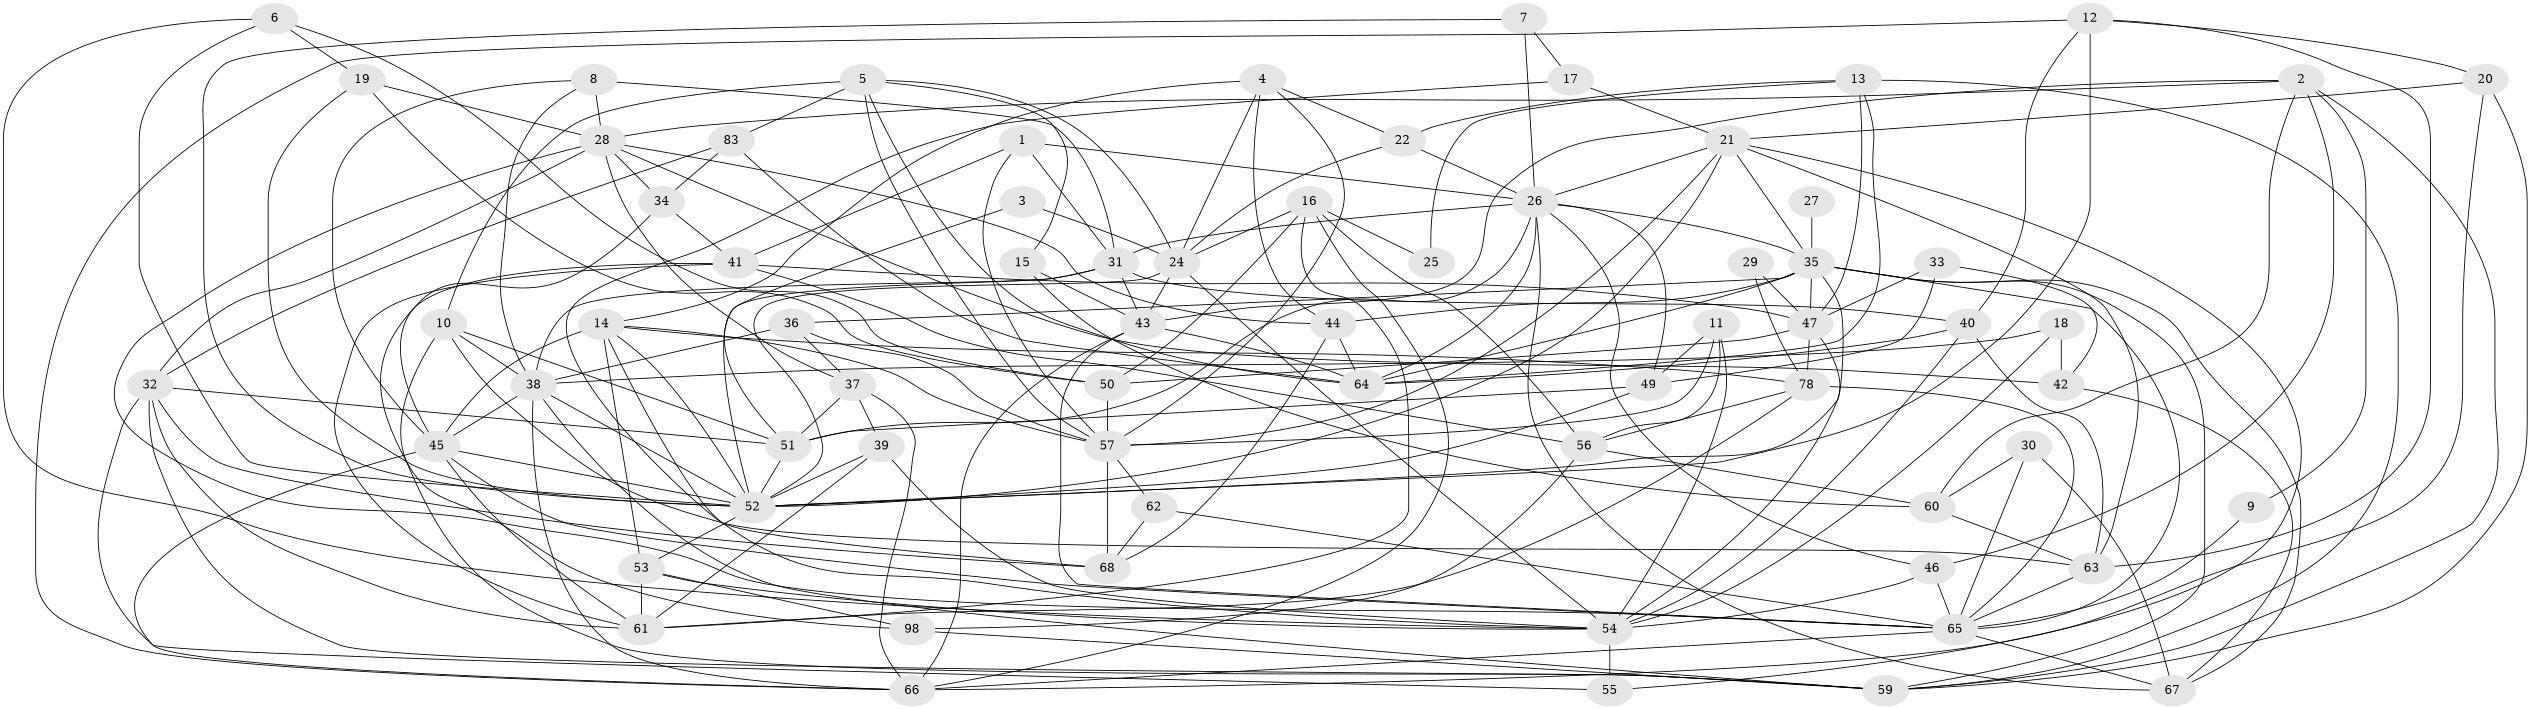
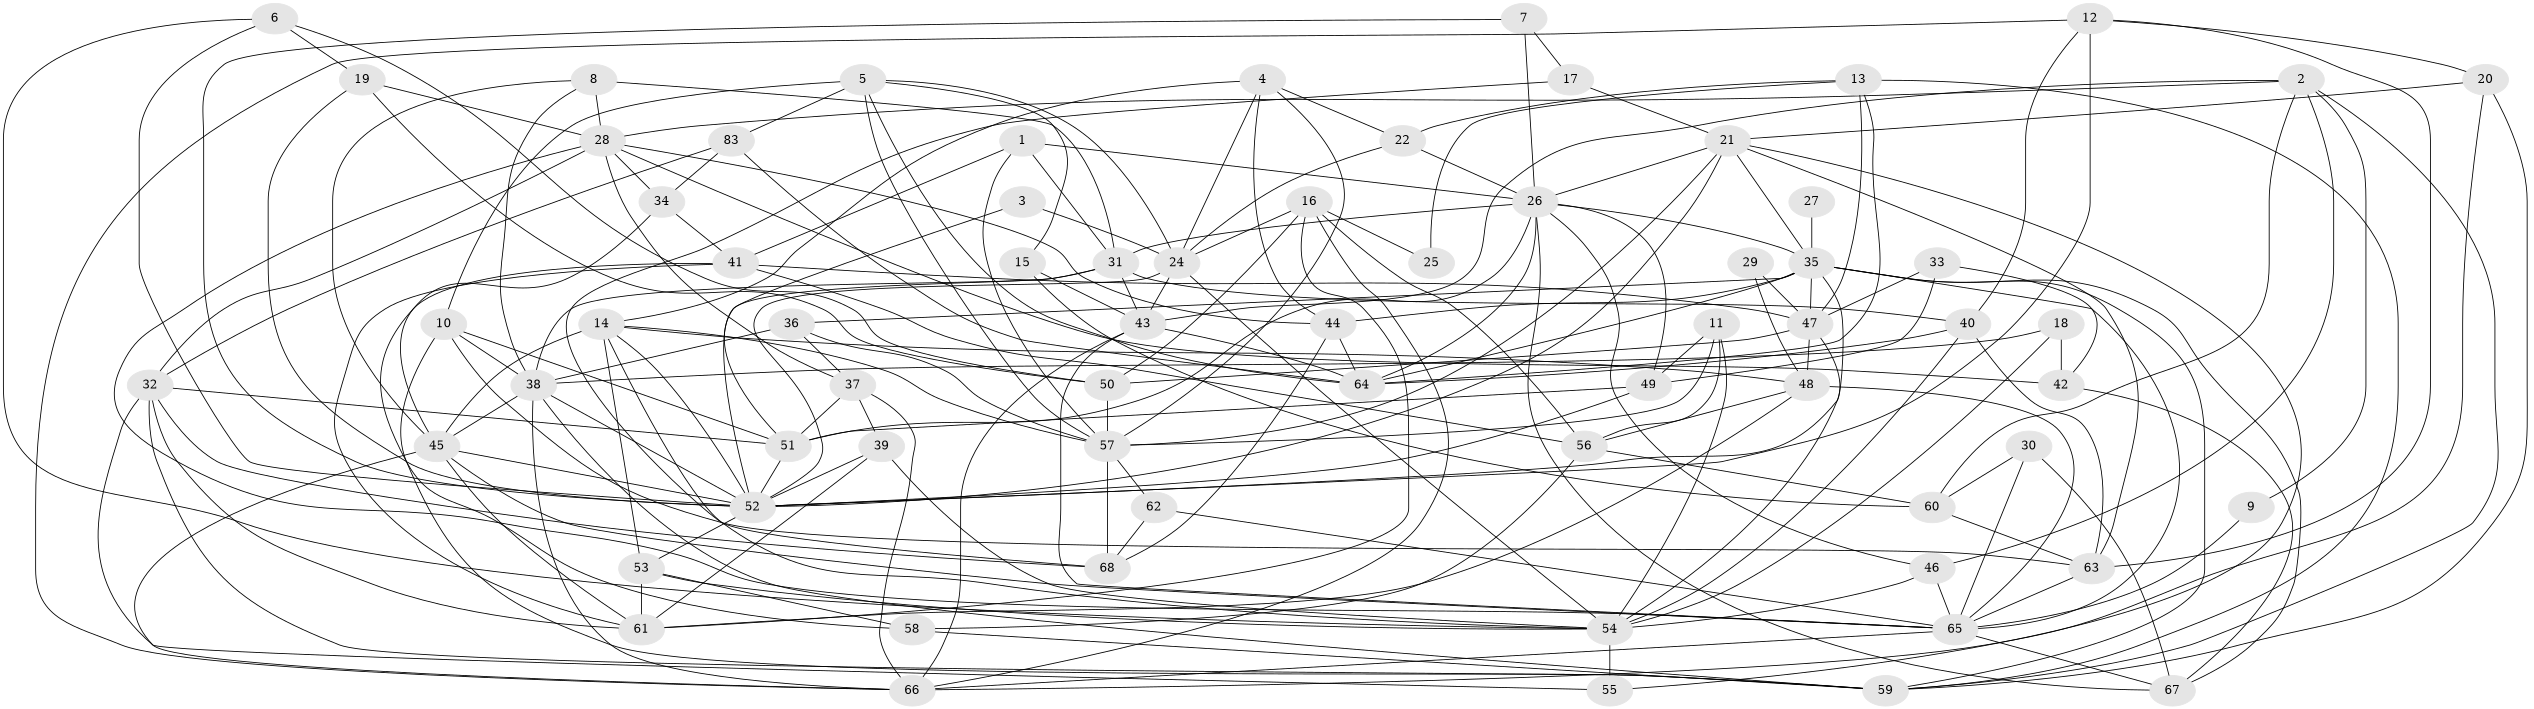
(1807, 385) -> (1807, 385)
(912, 630) -> (912, 630)
